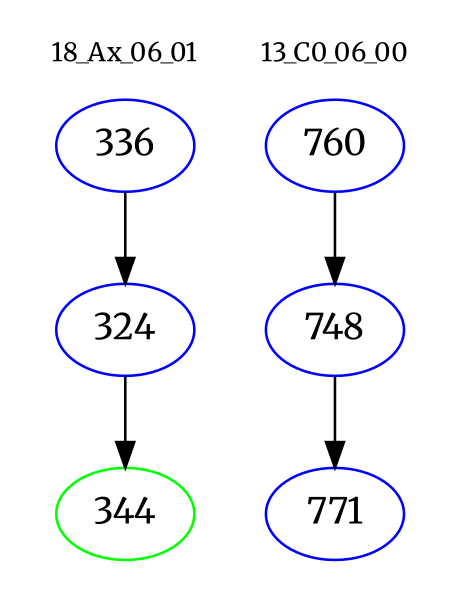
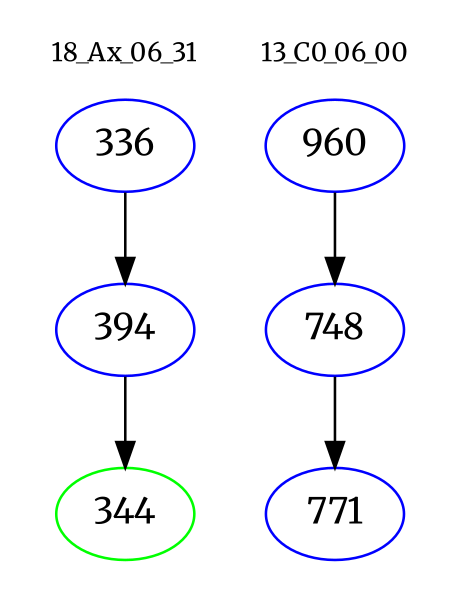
(125, 55) -> (125, 55)
(335, 146) -> (335, 146)
(125, 330) -> (125, 330)
